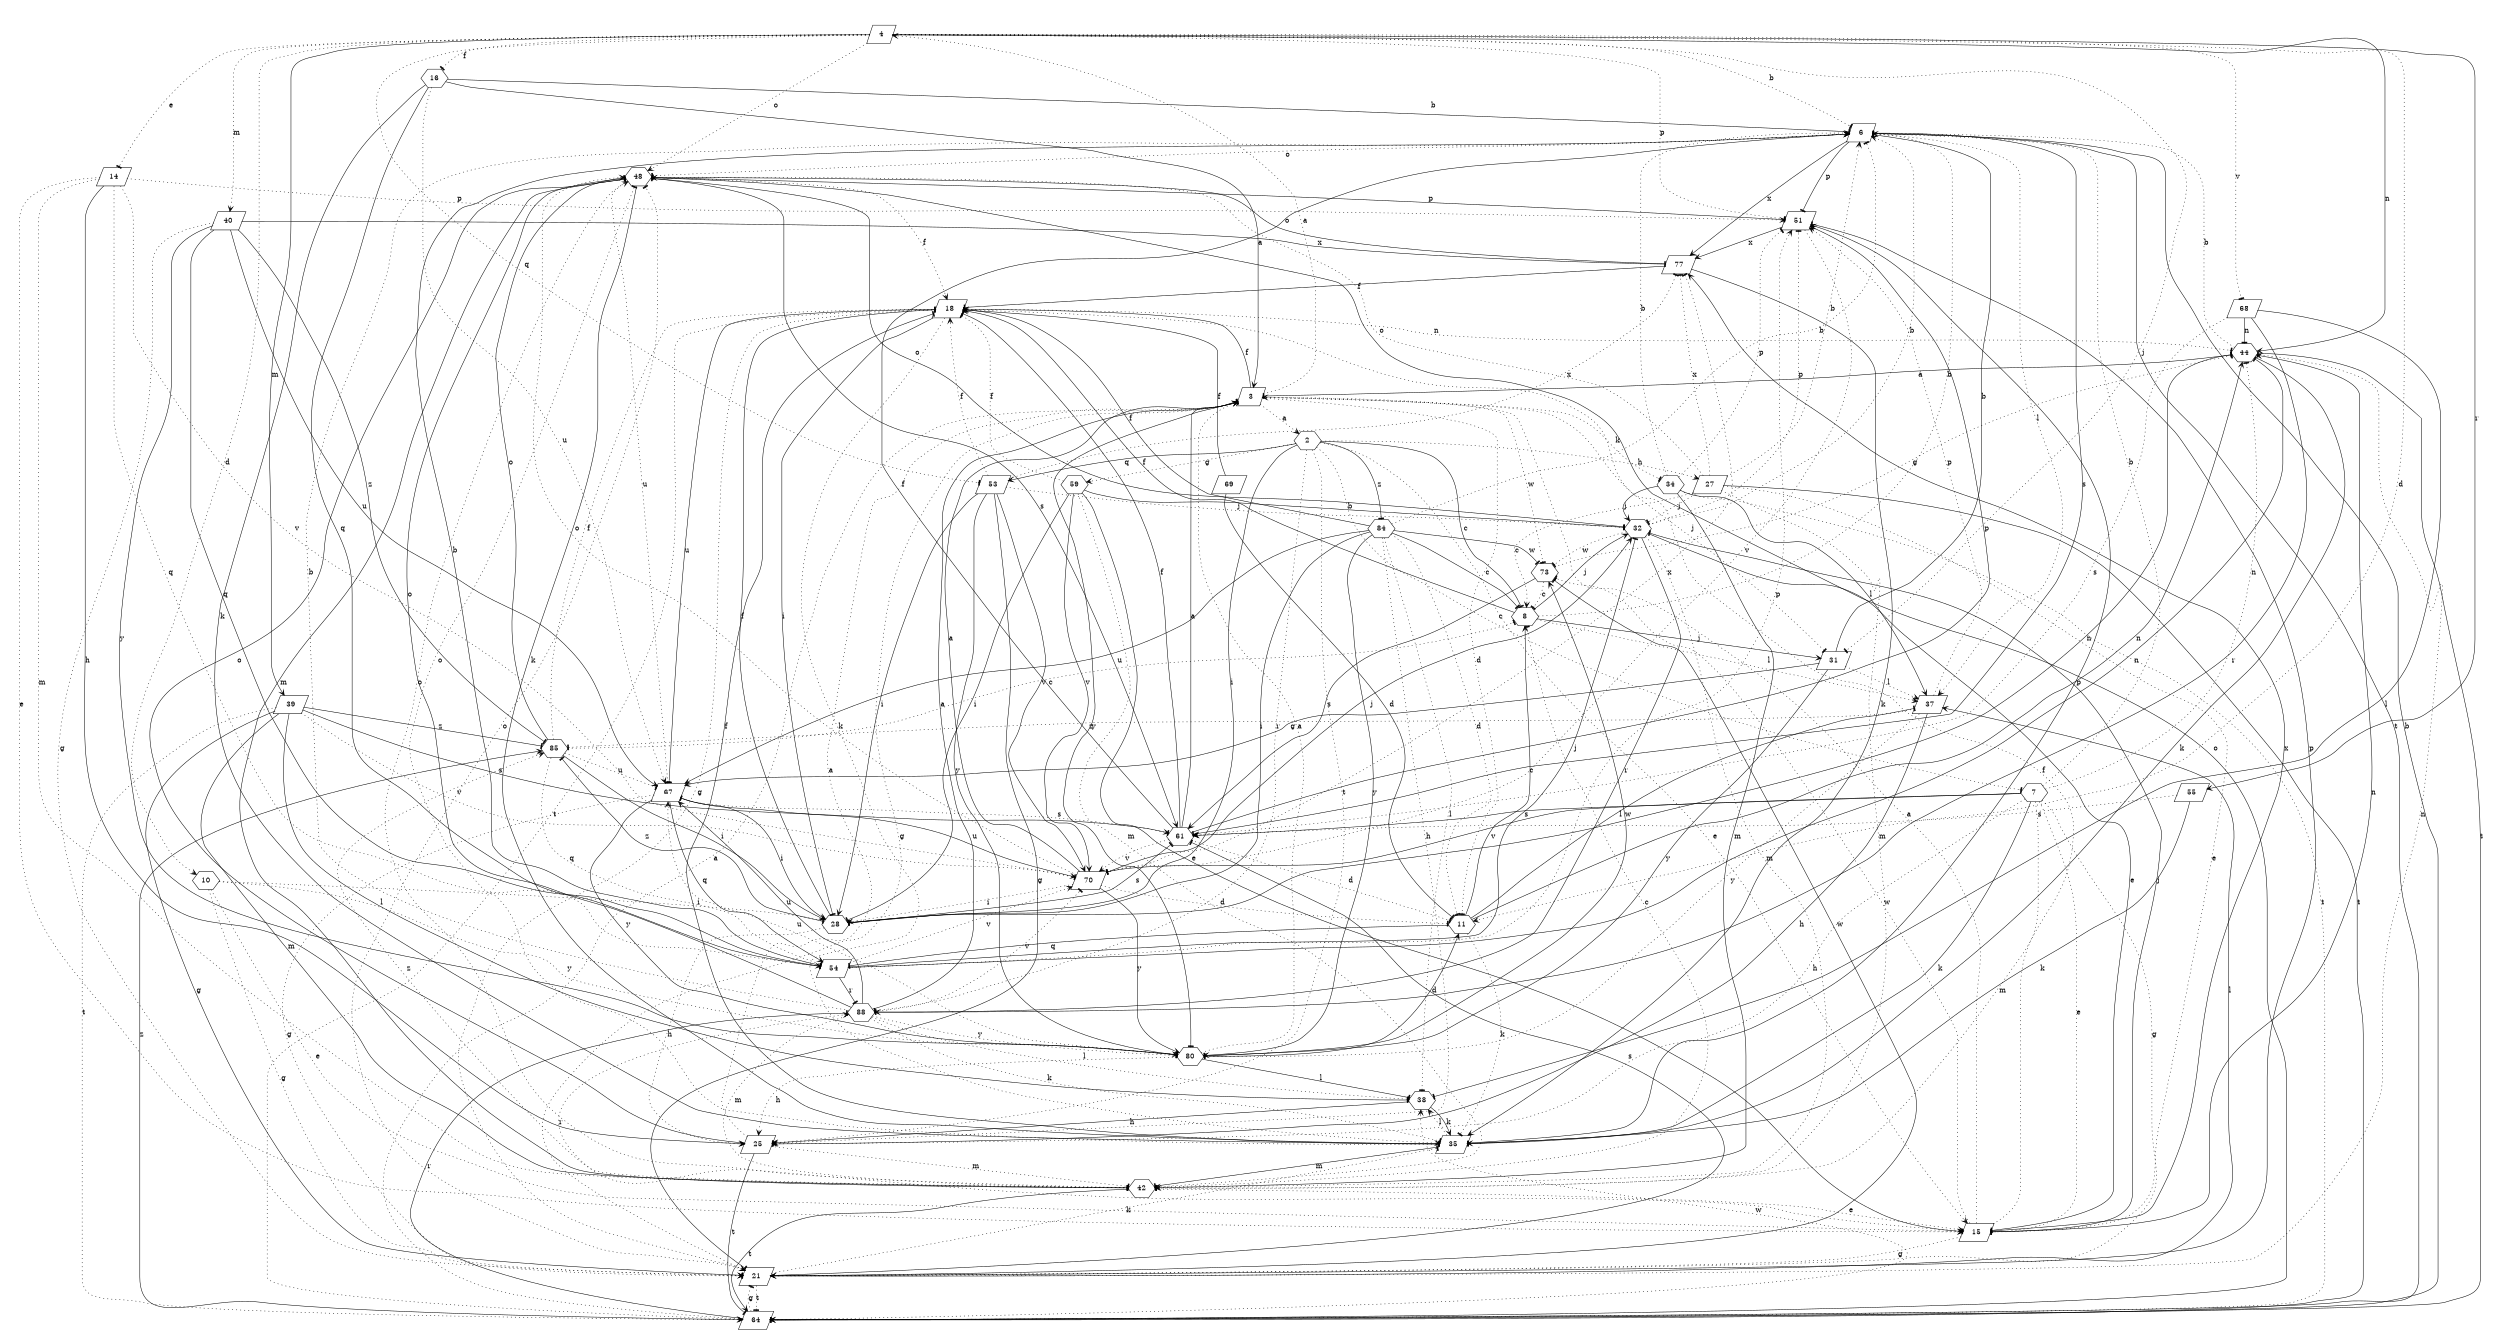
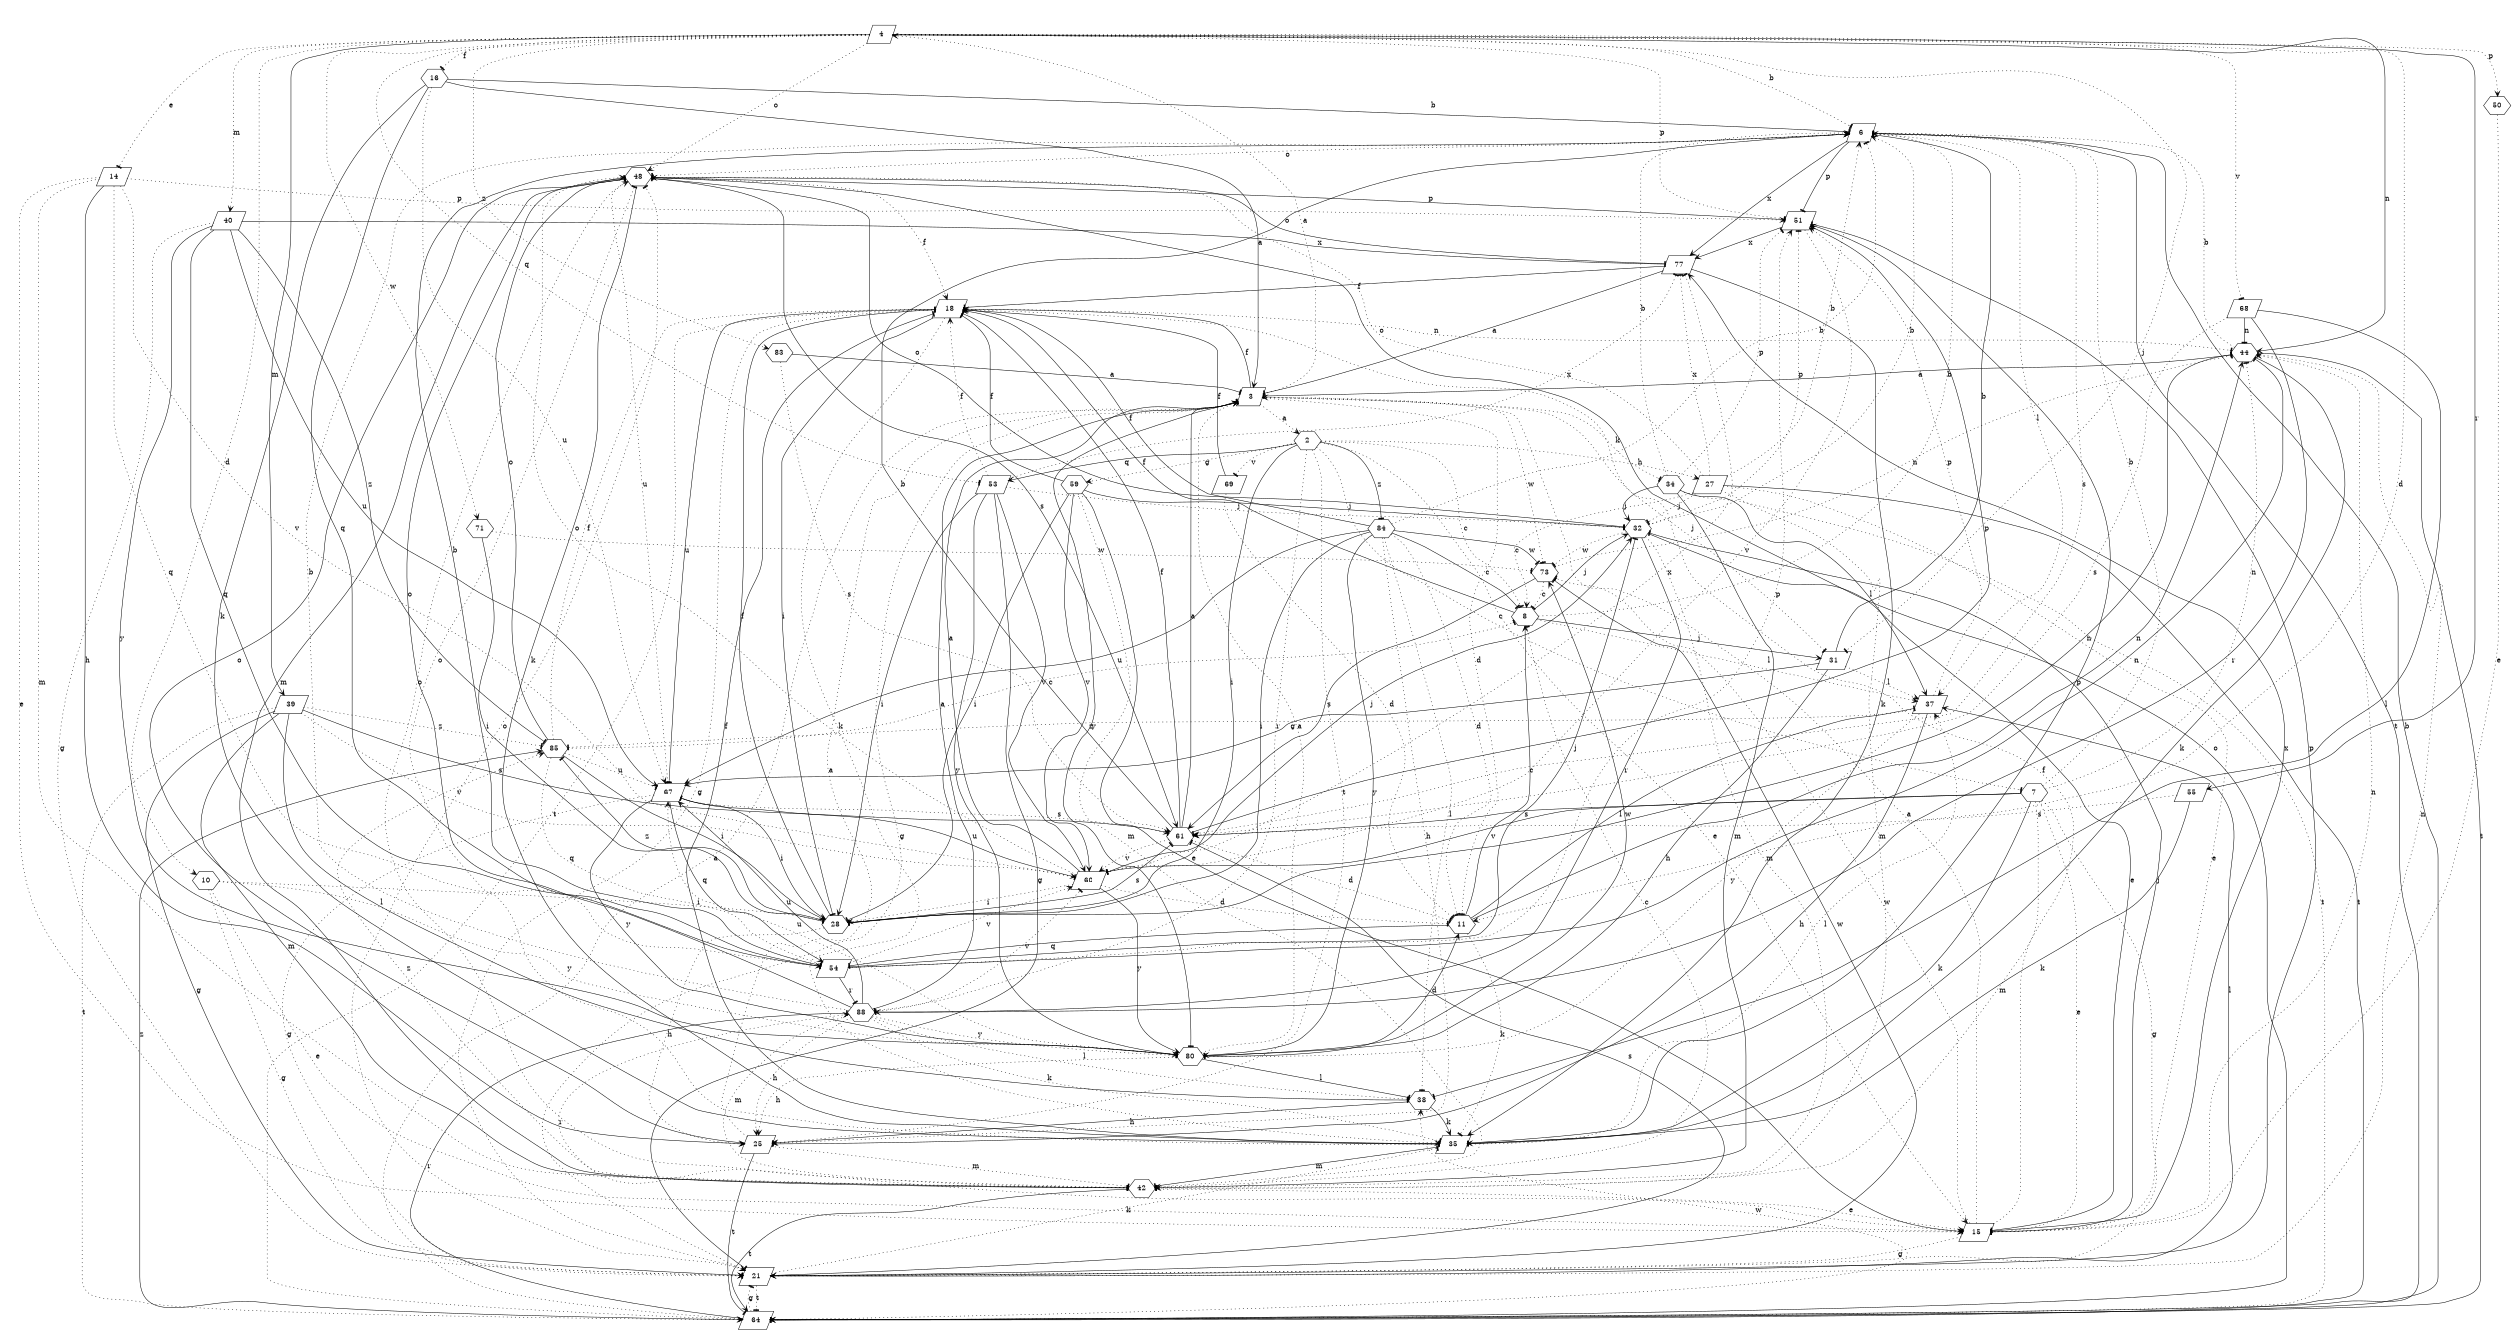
none -> (2497, 106)
none -> (1476, 332)
none -> (779, 353)
(990, 405) -> (990, 405)
none -> (1263, 453)
(1915, 463) -> (1915, 463)
(1454, 481) -> (1454, 481)
(903, 485) -> (903, 485)
(1350, 507) -> (1350, 507)
none -> (480, 529)
(1368, 684) -> (1368, 684)
(1961, 703) -> (1961, 703)
(422, 726) -> (422, 726)
(1668, 859) -> (1668, 859)
(1089, 881) -> (1089, 881)
(2347, 906) -> (2347, 906)
(1439, 1124) -> (1763, 992)
(1453, 1126) -> (783, 1064)
